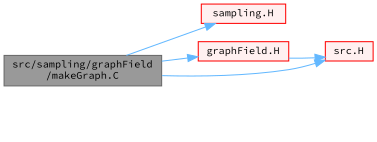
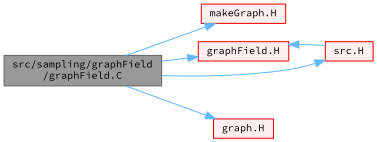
(243, 14) -> (243, 14)
(302, 58) -> (312, 45)
(83, 71) -> (83, 71)
none -> (243, 129)
